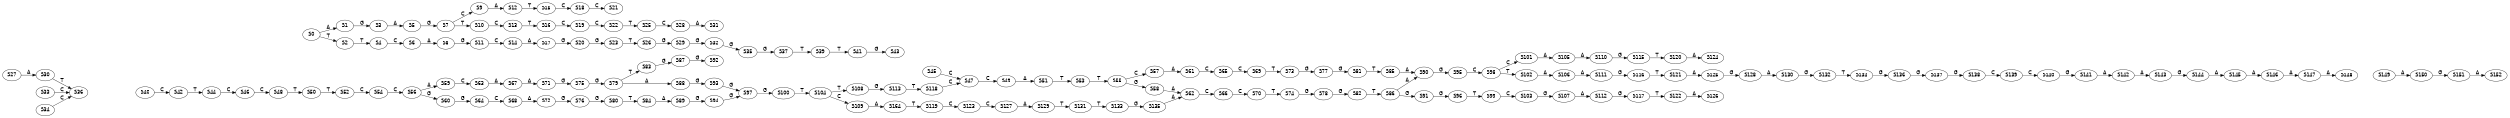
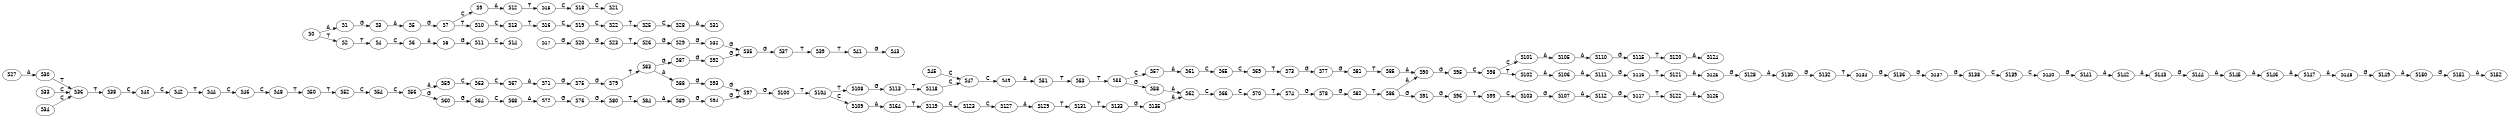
(528, 43) -> none
none -> (729, 57)
none -> (2364, 75)
(496, 81) -> (496, 81)
(645, 84) -> (662, 75)
none -> (112, 93)
